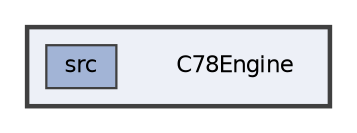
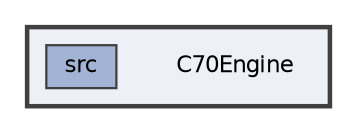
(235, 67) -> (235, 67)
